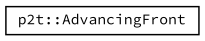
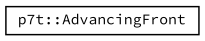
(102, 21) -> (102, 21)
